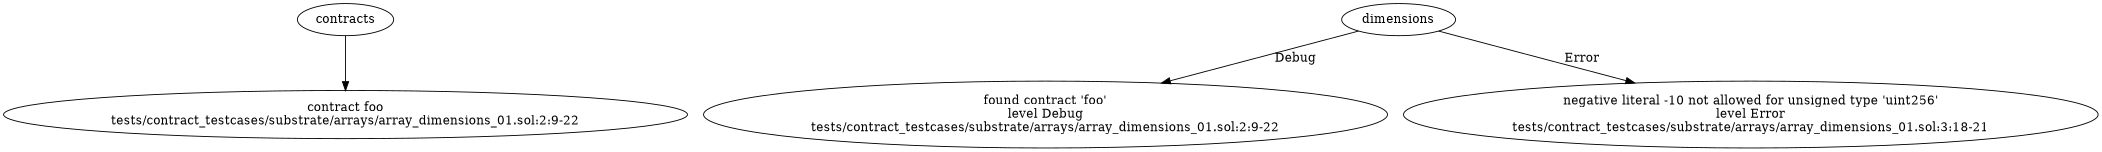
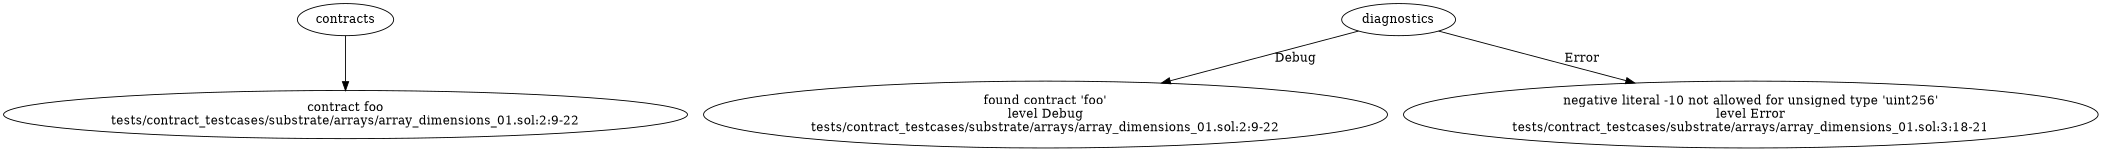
(1399, 20) -> (1399, 20)
